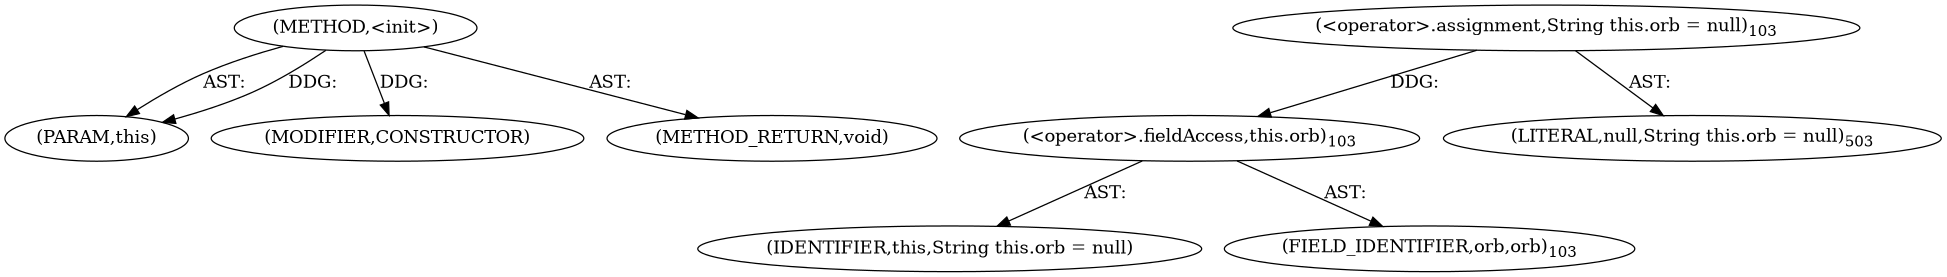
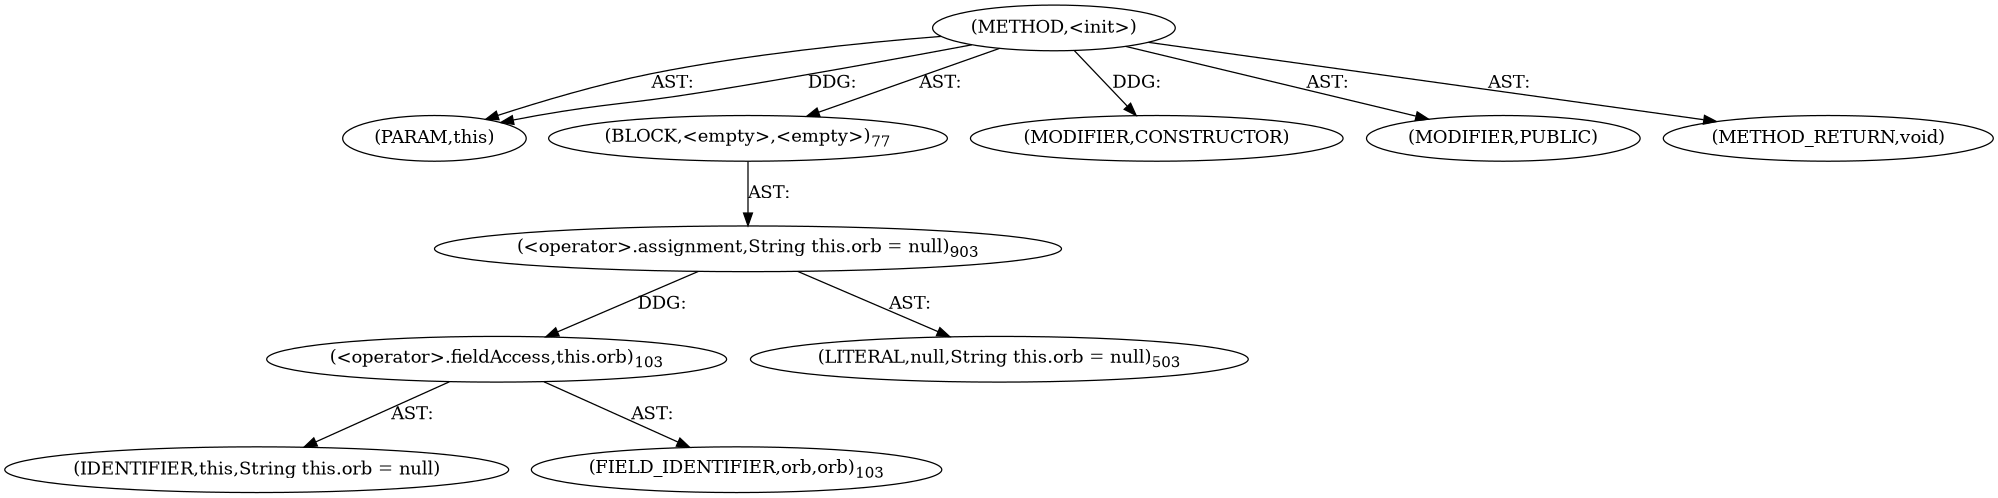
(1763, 26) -> (964, 247)
none -> (748, 138)
none -> (1503, 138)
